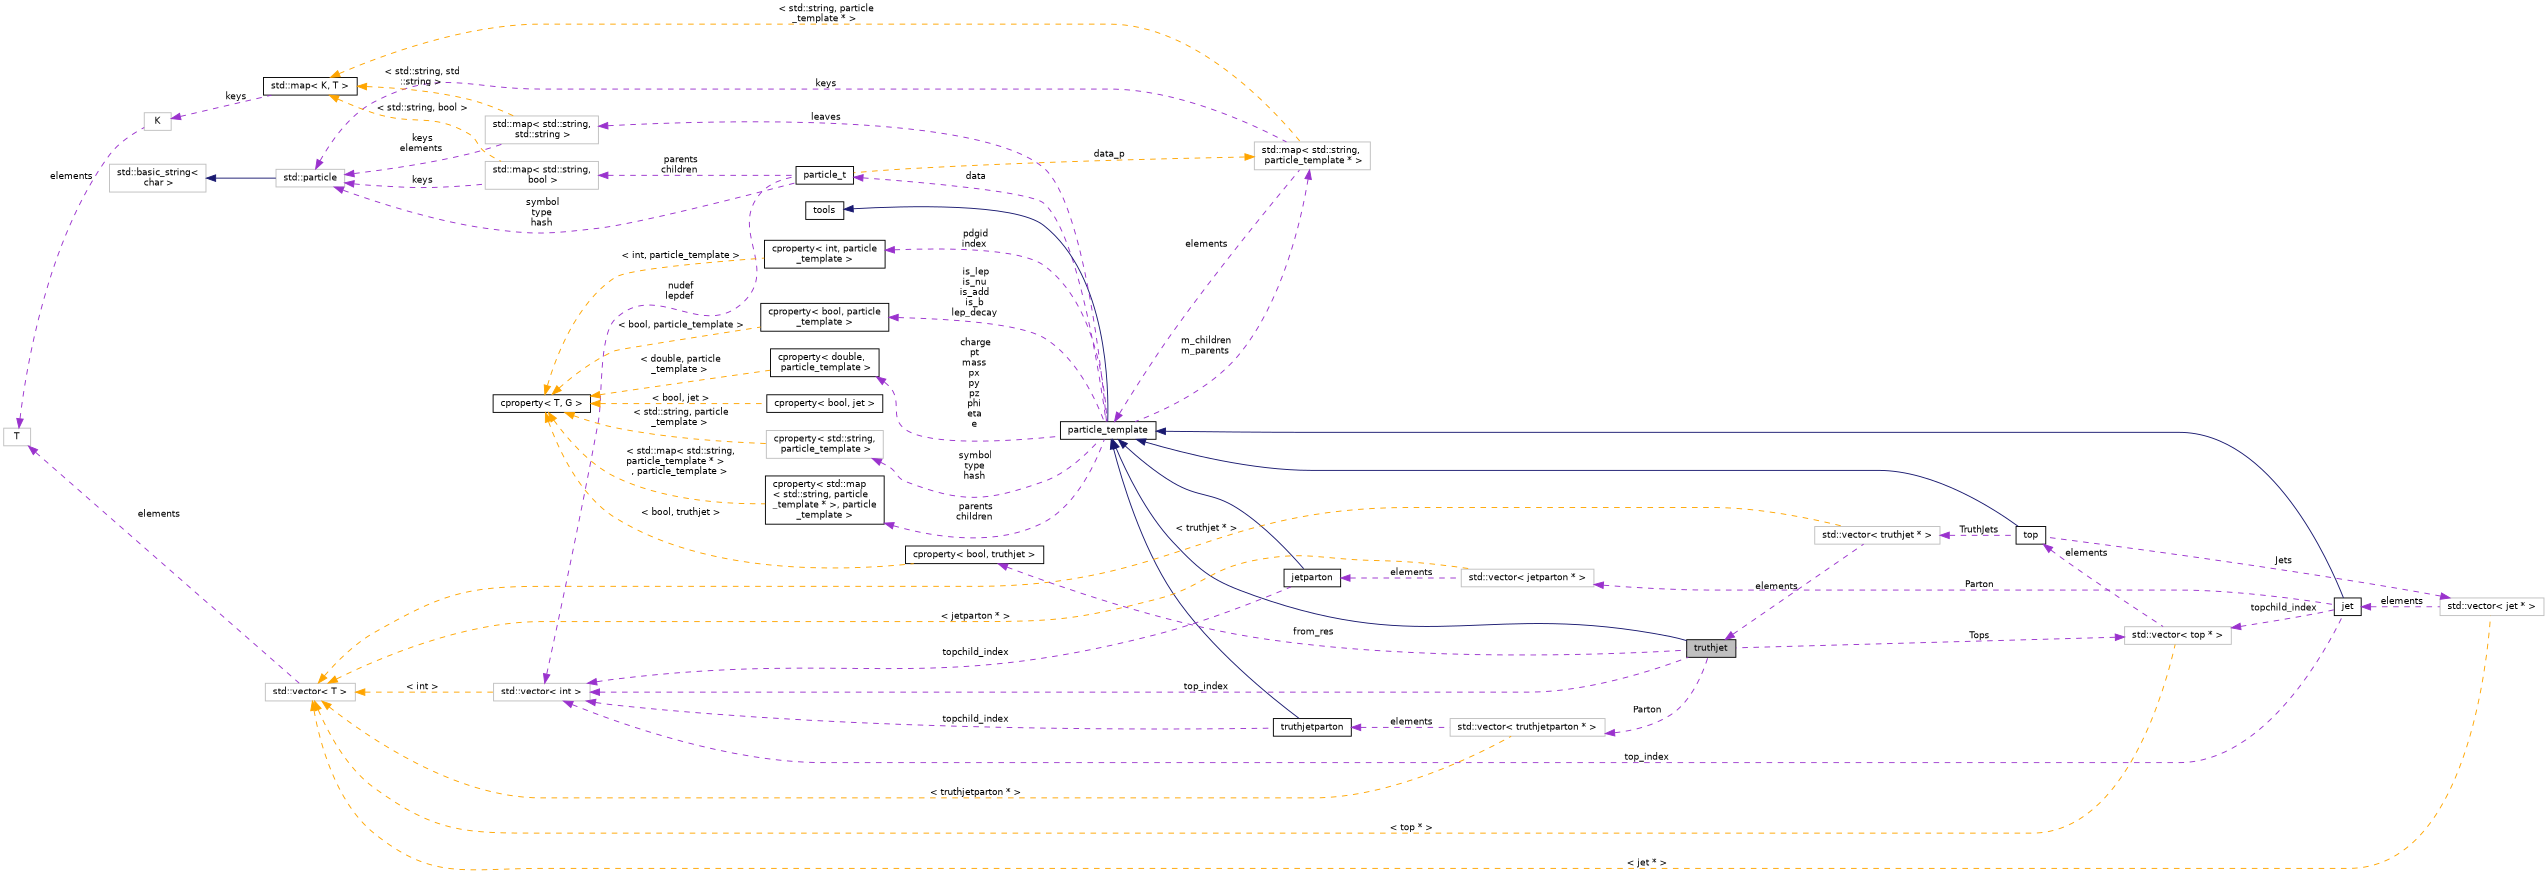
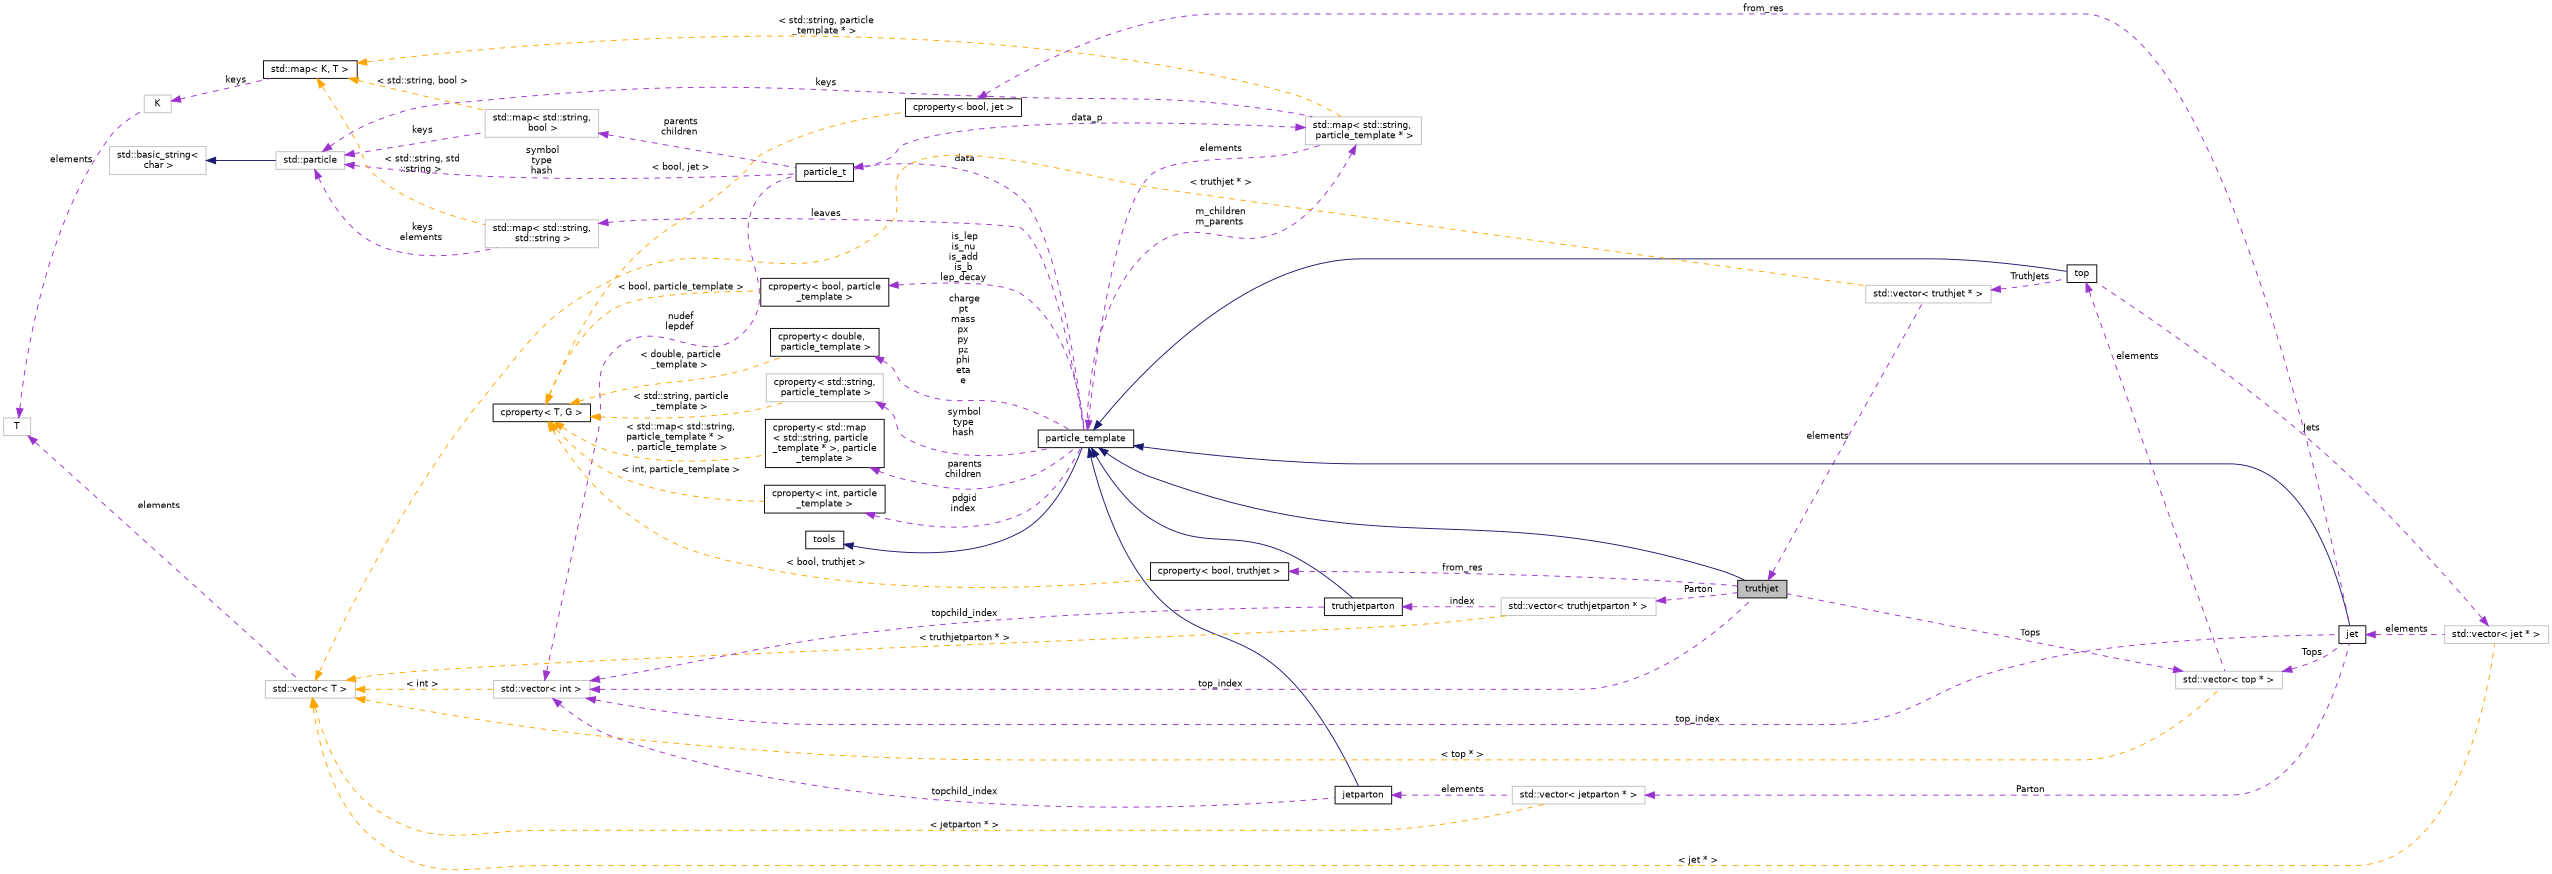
none -> (1871, 14)
(1049, 162) -> (1070, 124)
(2283, 608) -> (2311, 653)
(1410, 722) -> (1461, 602)
